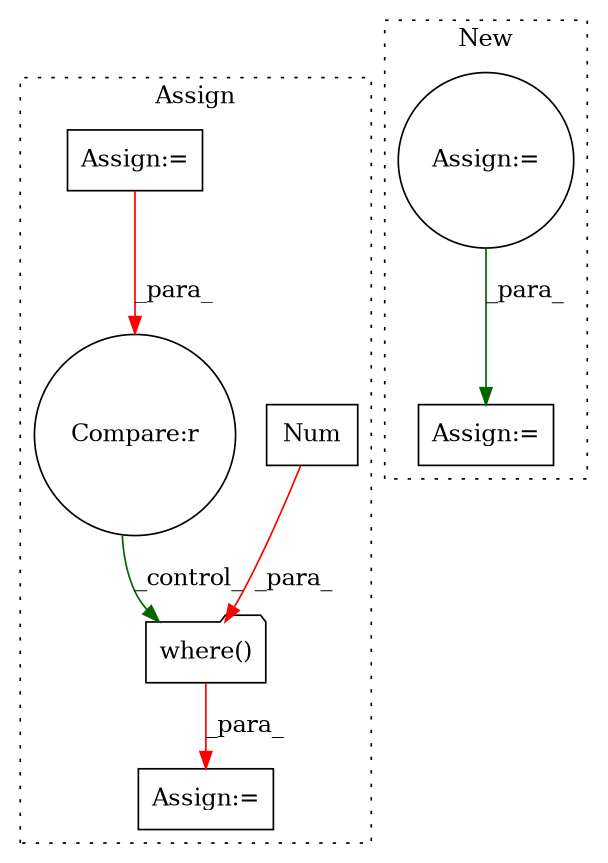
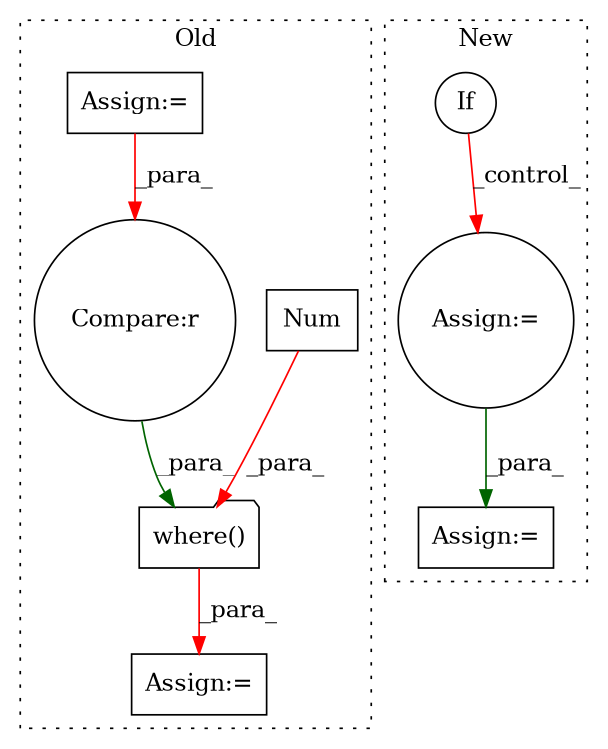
(196, 97) -> (196, 40)
none -> (466, 103)
(189, 579) -> (196, 464)
